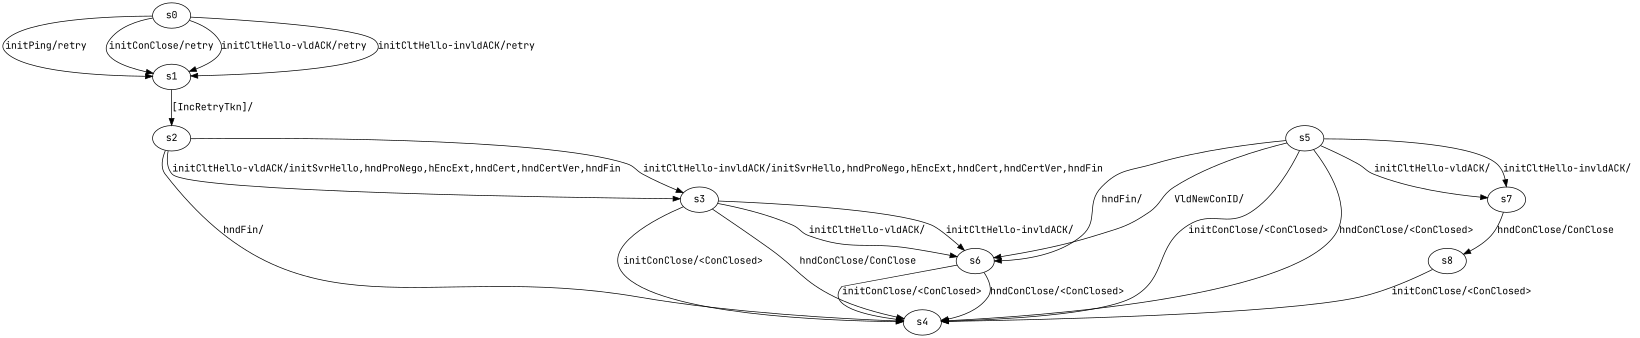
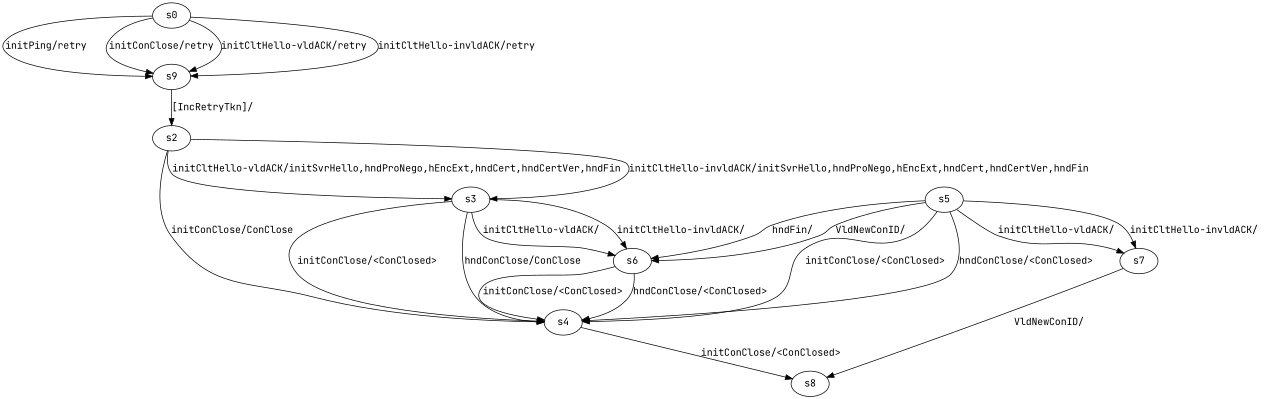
(172, 77) -> (172, 77)
(247, 230) -> (235, 230)
(1559, 230) -> (1052, 322)
(1194, 313) -> (683, 352)
